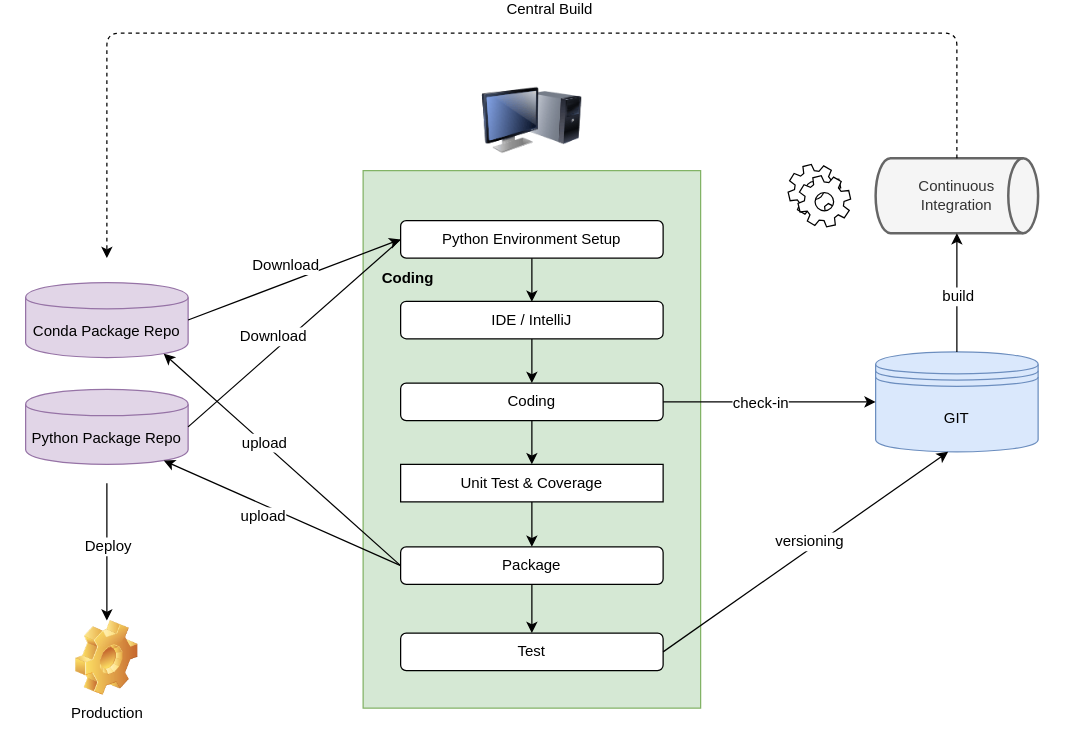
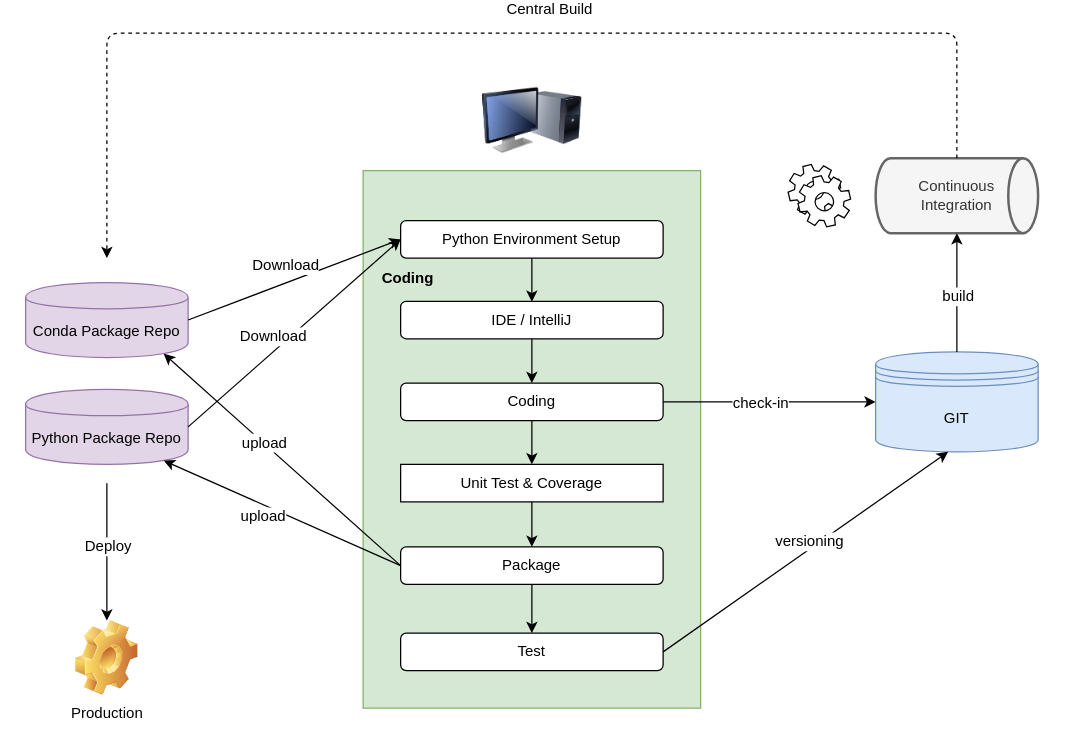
(397, 243) -> (394, 245)
